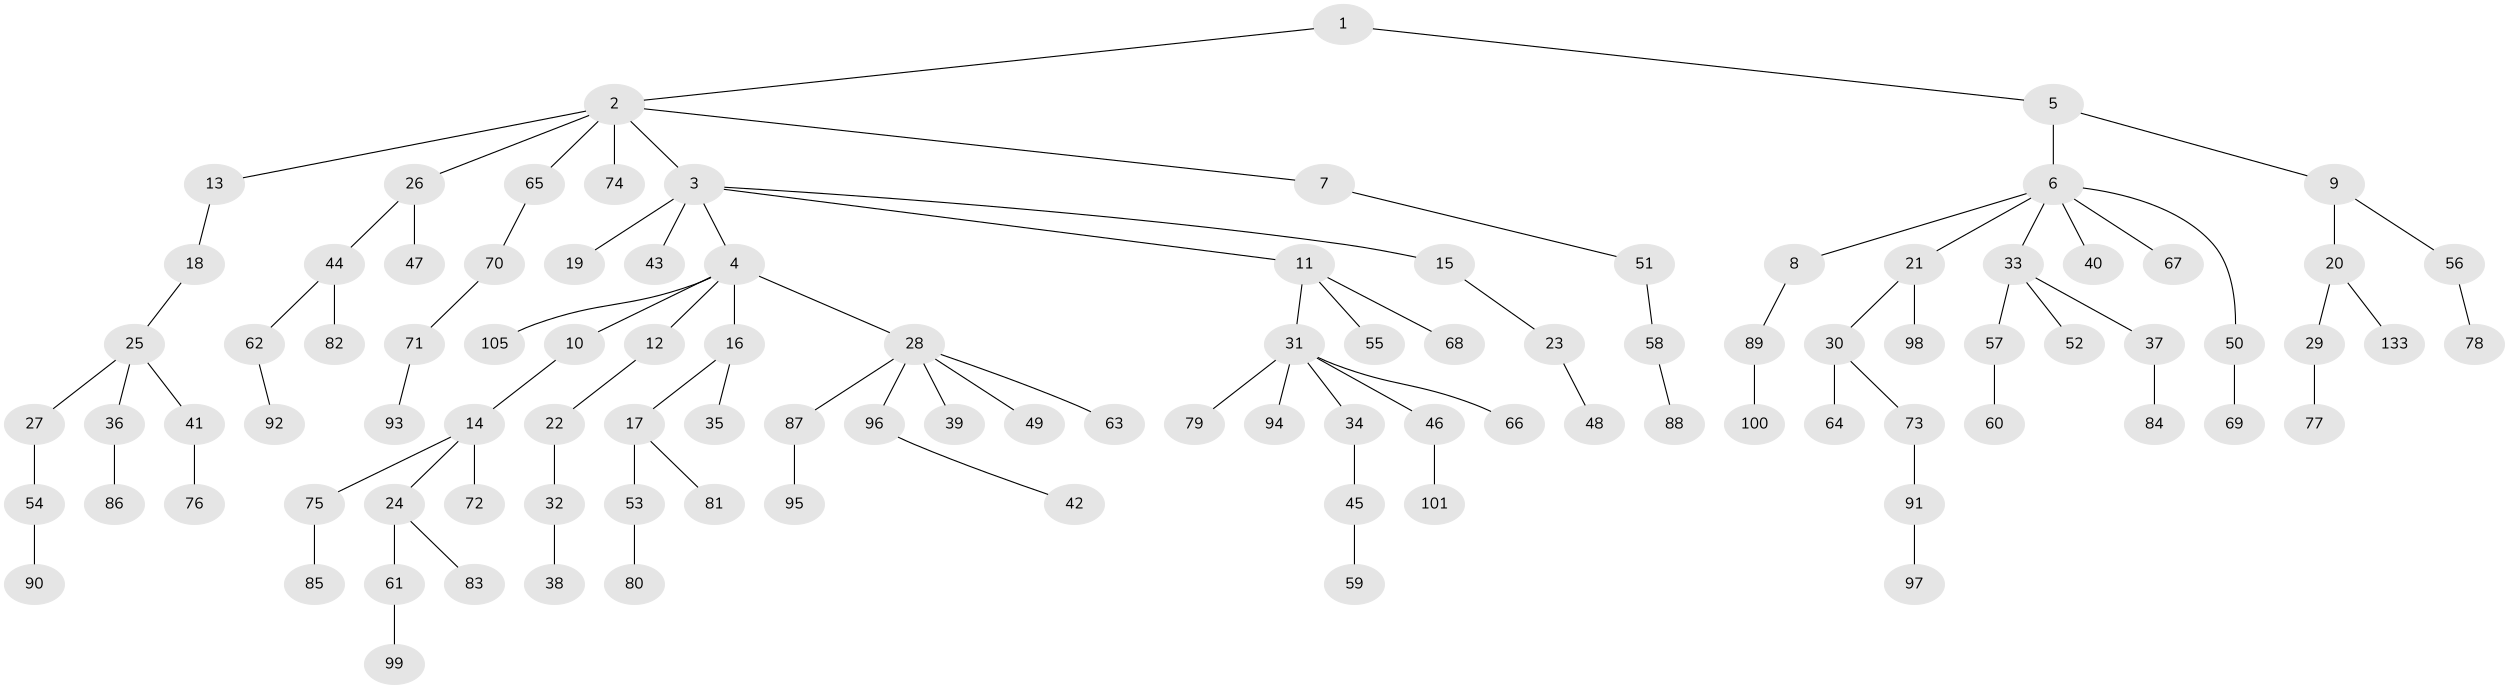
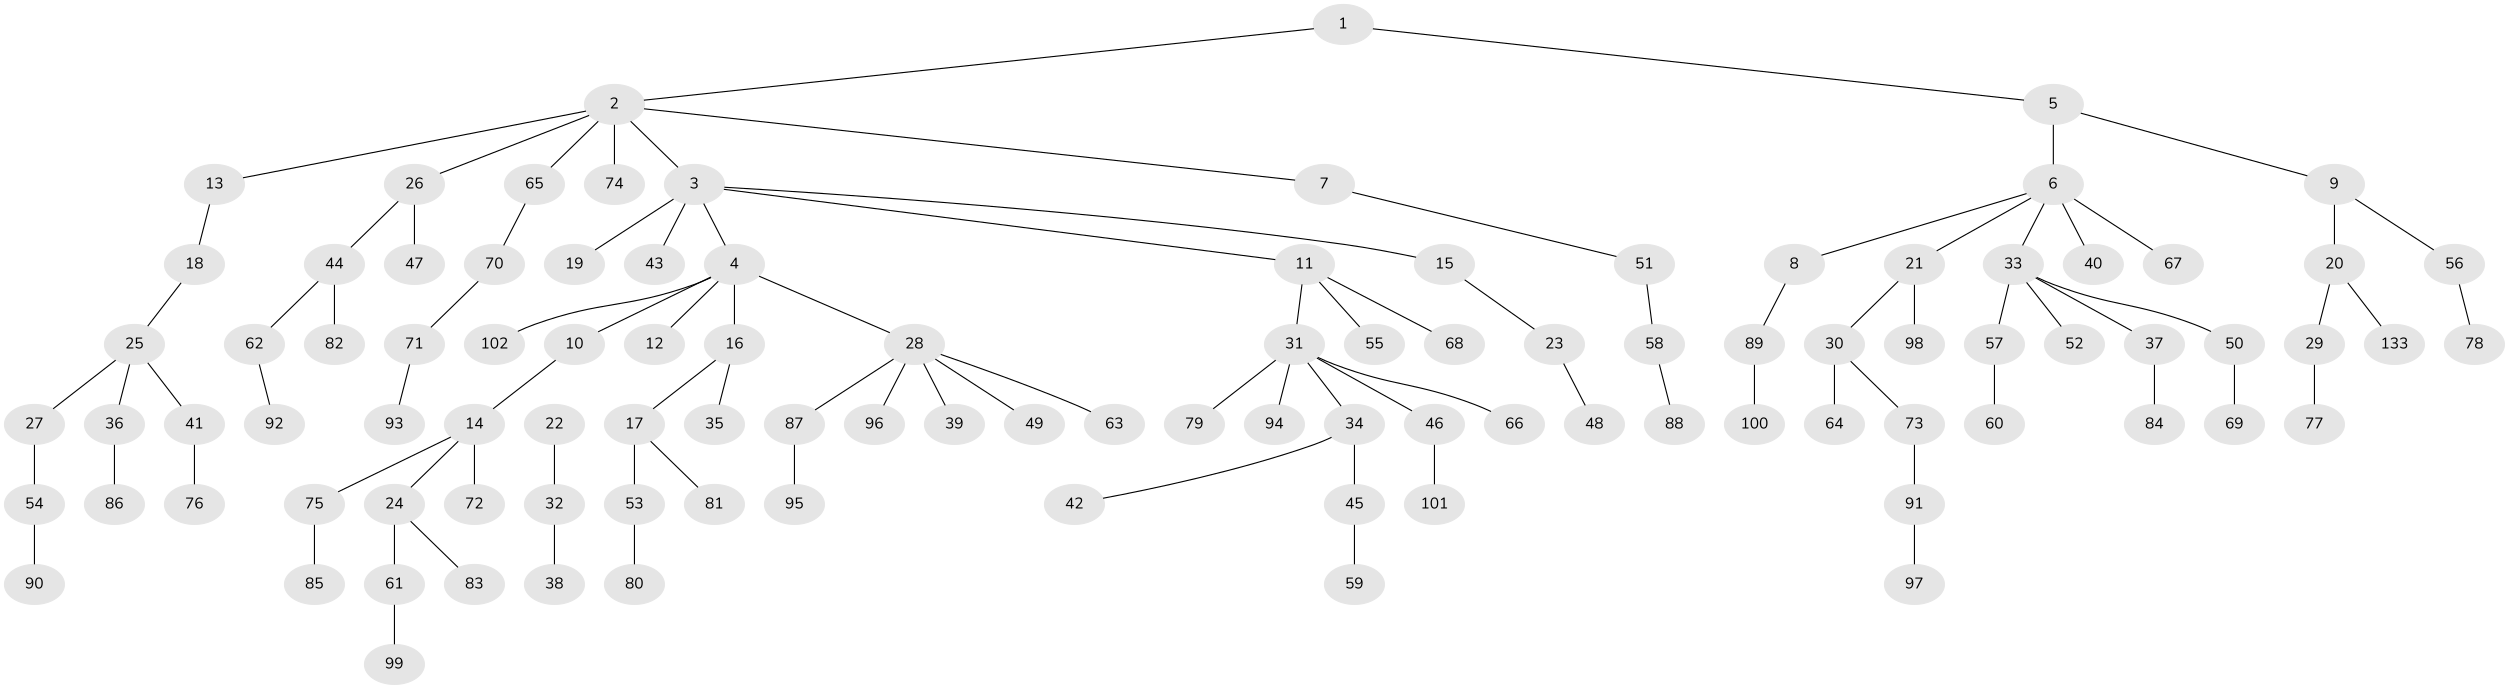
(2190, 225) -> (2124, 304)
(494, 344) -> (494, 344)
(604, 384) -> none
(972, 467) -> (1219, 473)
